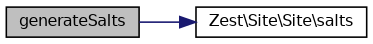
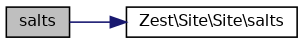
(73, 22) -> (38, 22)
